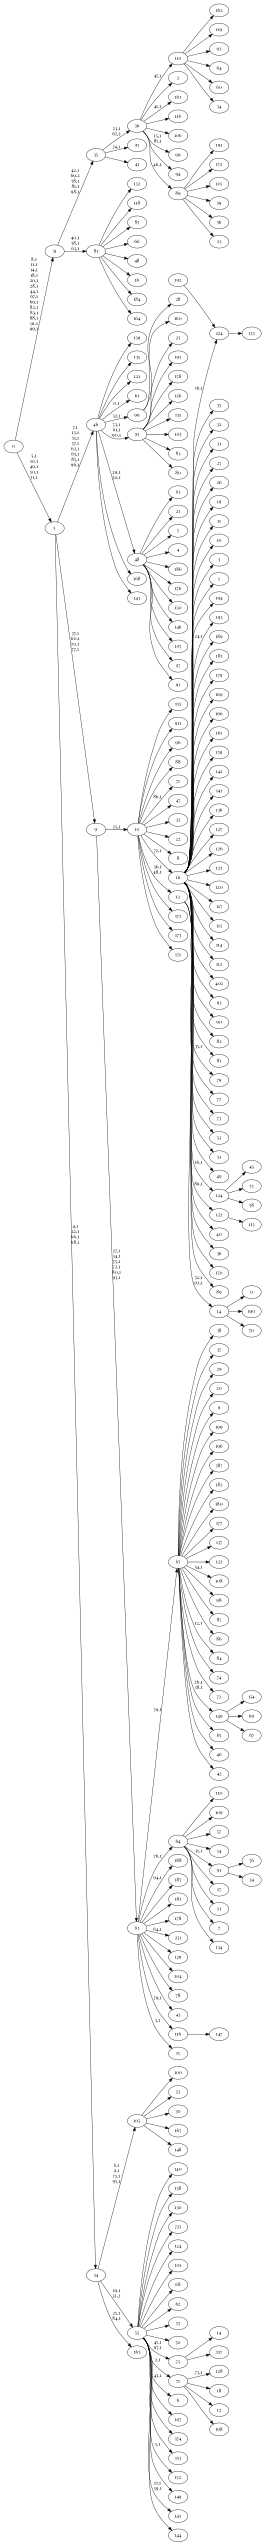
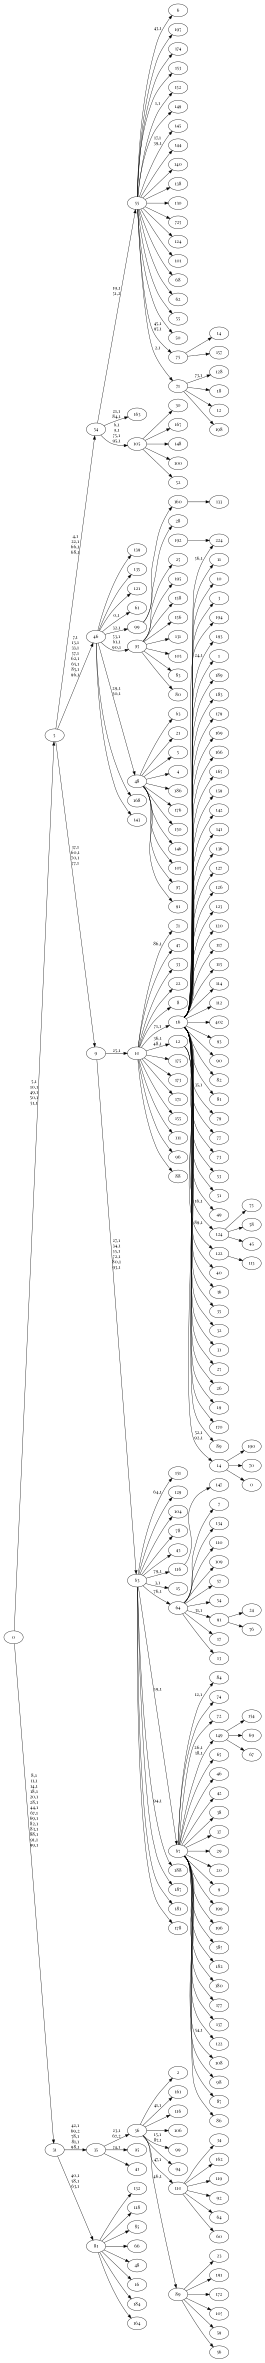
(234, 333) -> (197, 502)
(178, 724) -> (178, 1138)
(178, 1938) -> (178, 1473)
